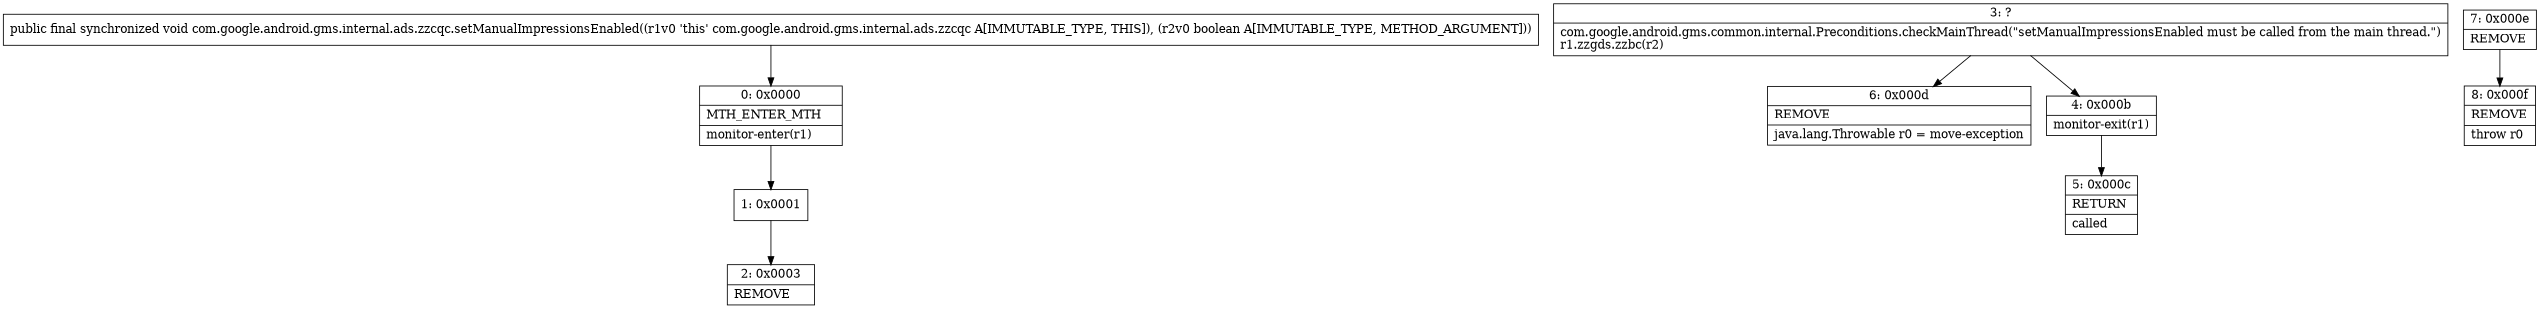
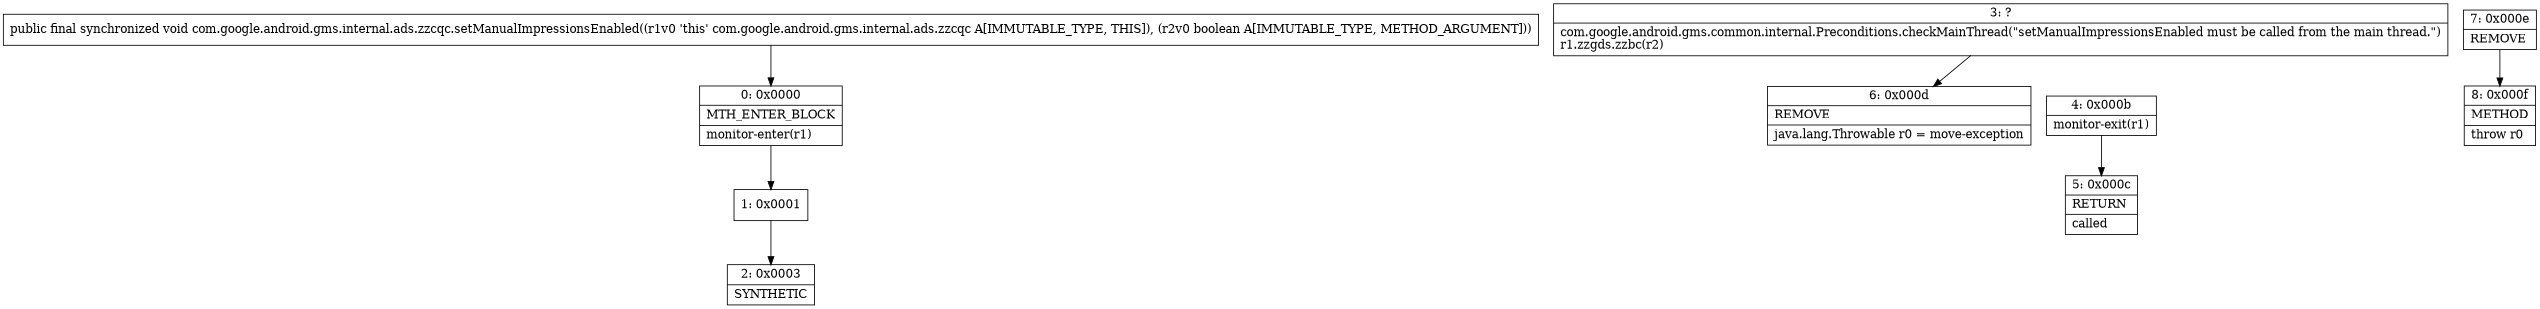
(2052, 73) -> none
(764, 115) -> (771, 115)
(2499, 115) -> (2500, 115)
(762, 294) -> (771, 294)
